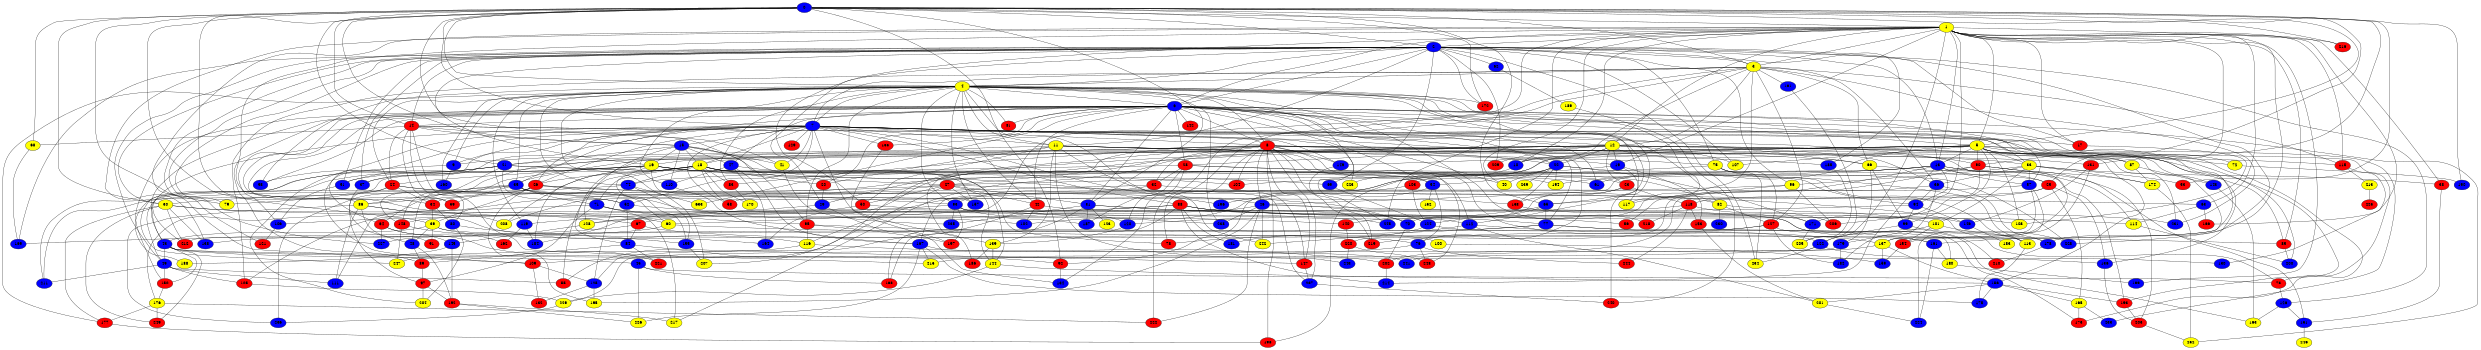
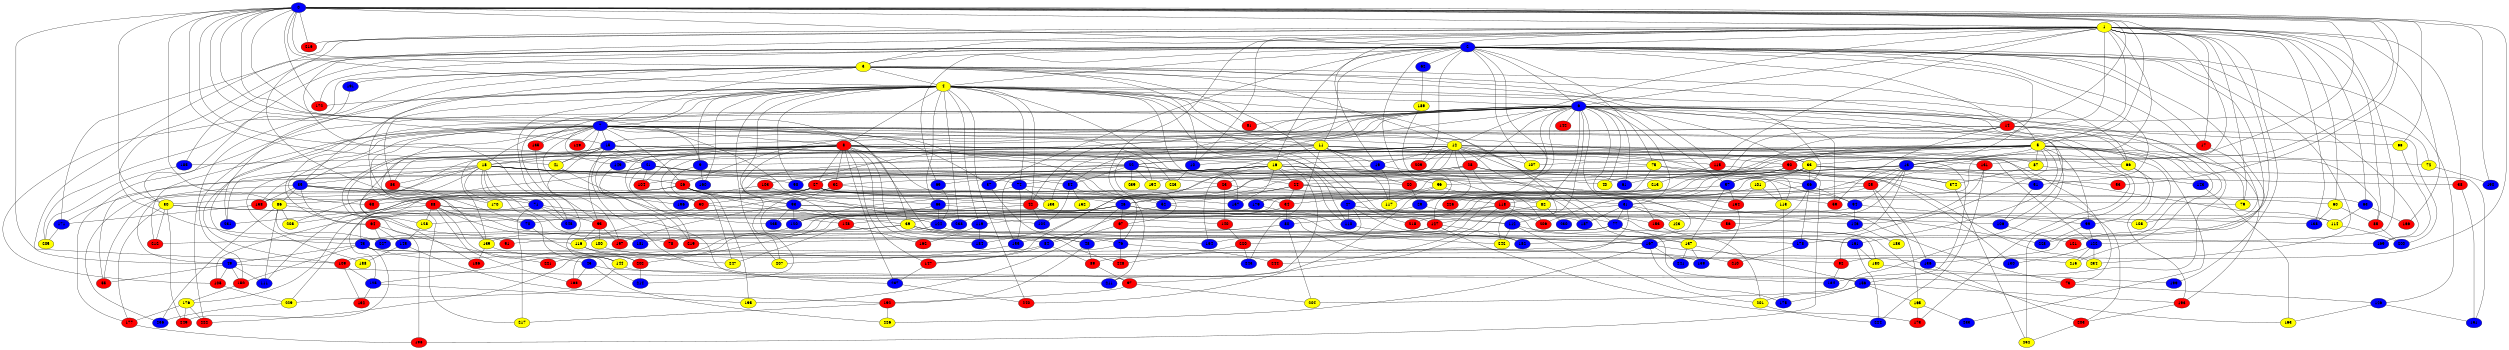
(1637, 41) -> (1753, 159)
(1506, 120) -> (1351, 165)
(2152, 185) -> (1953, 185)
(699, 205) -> (1051, 205)
(368, 212) -> none
(1808, 212) -> none
(2304, 343) -> none
